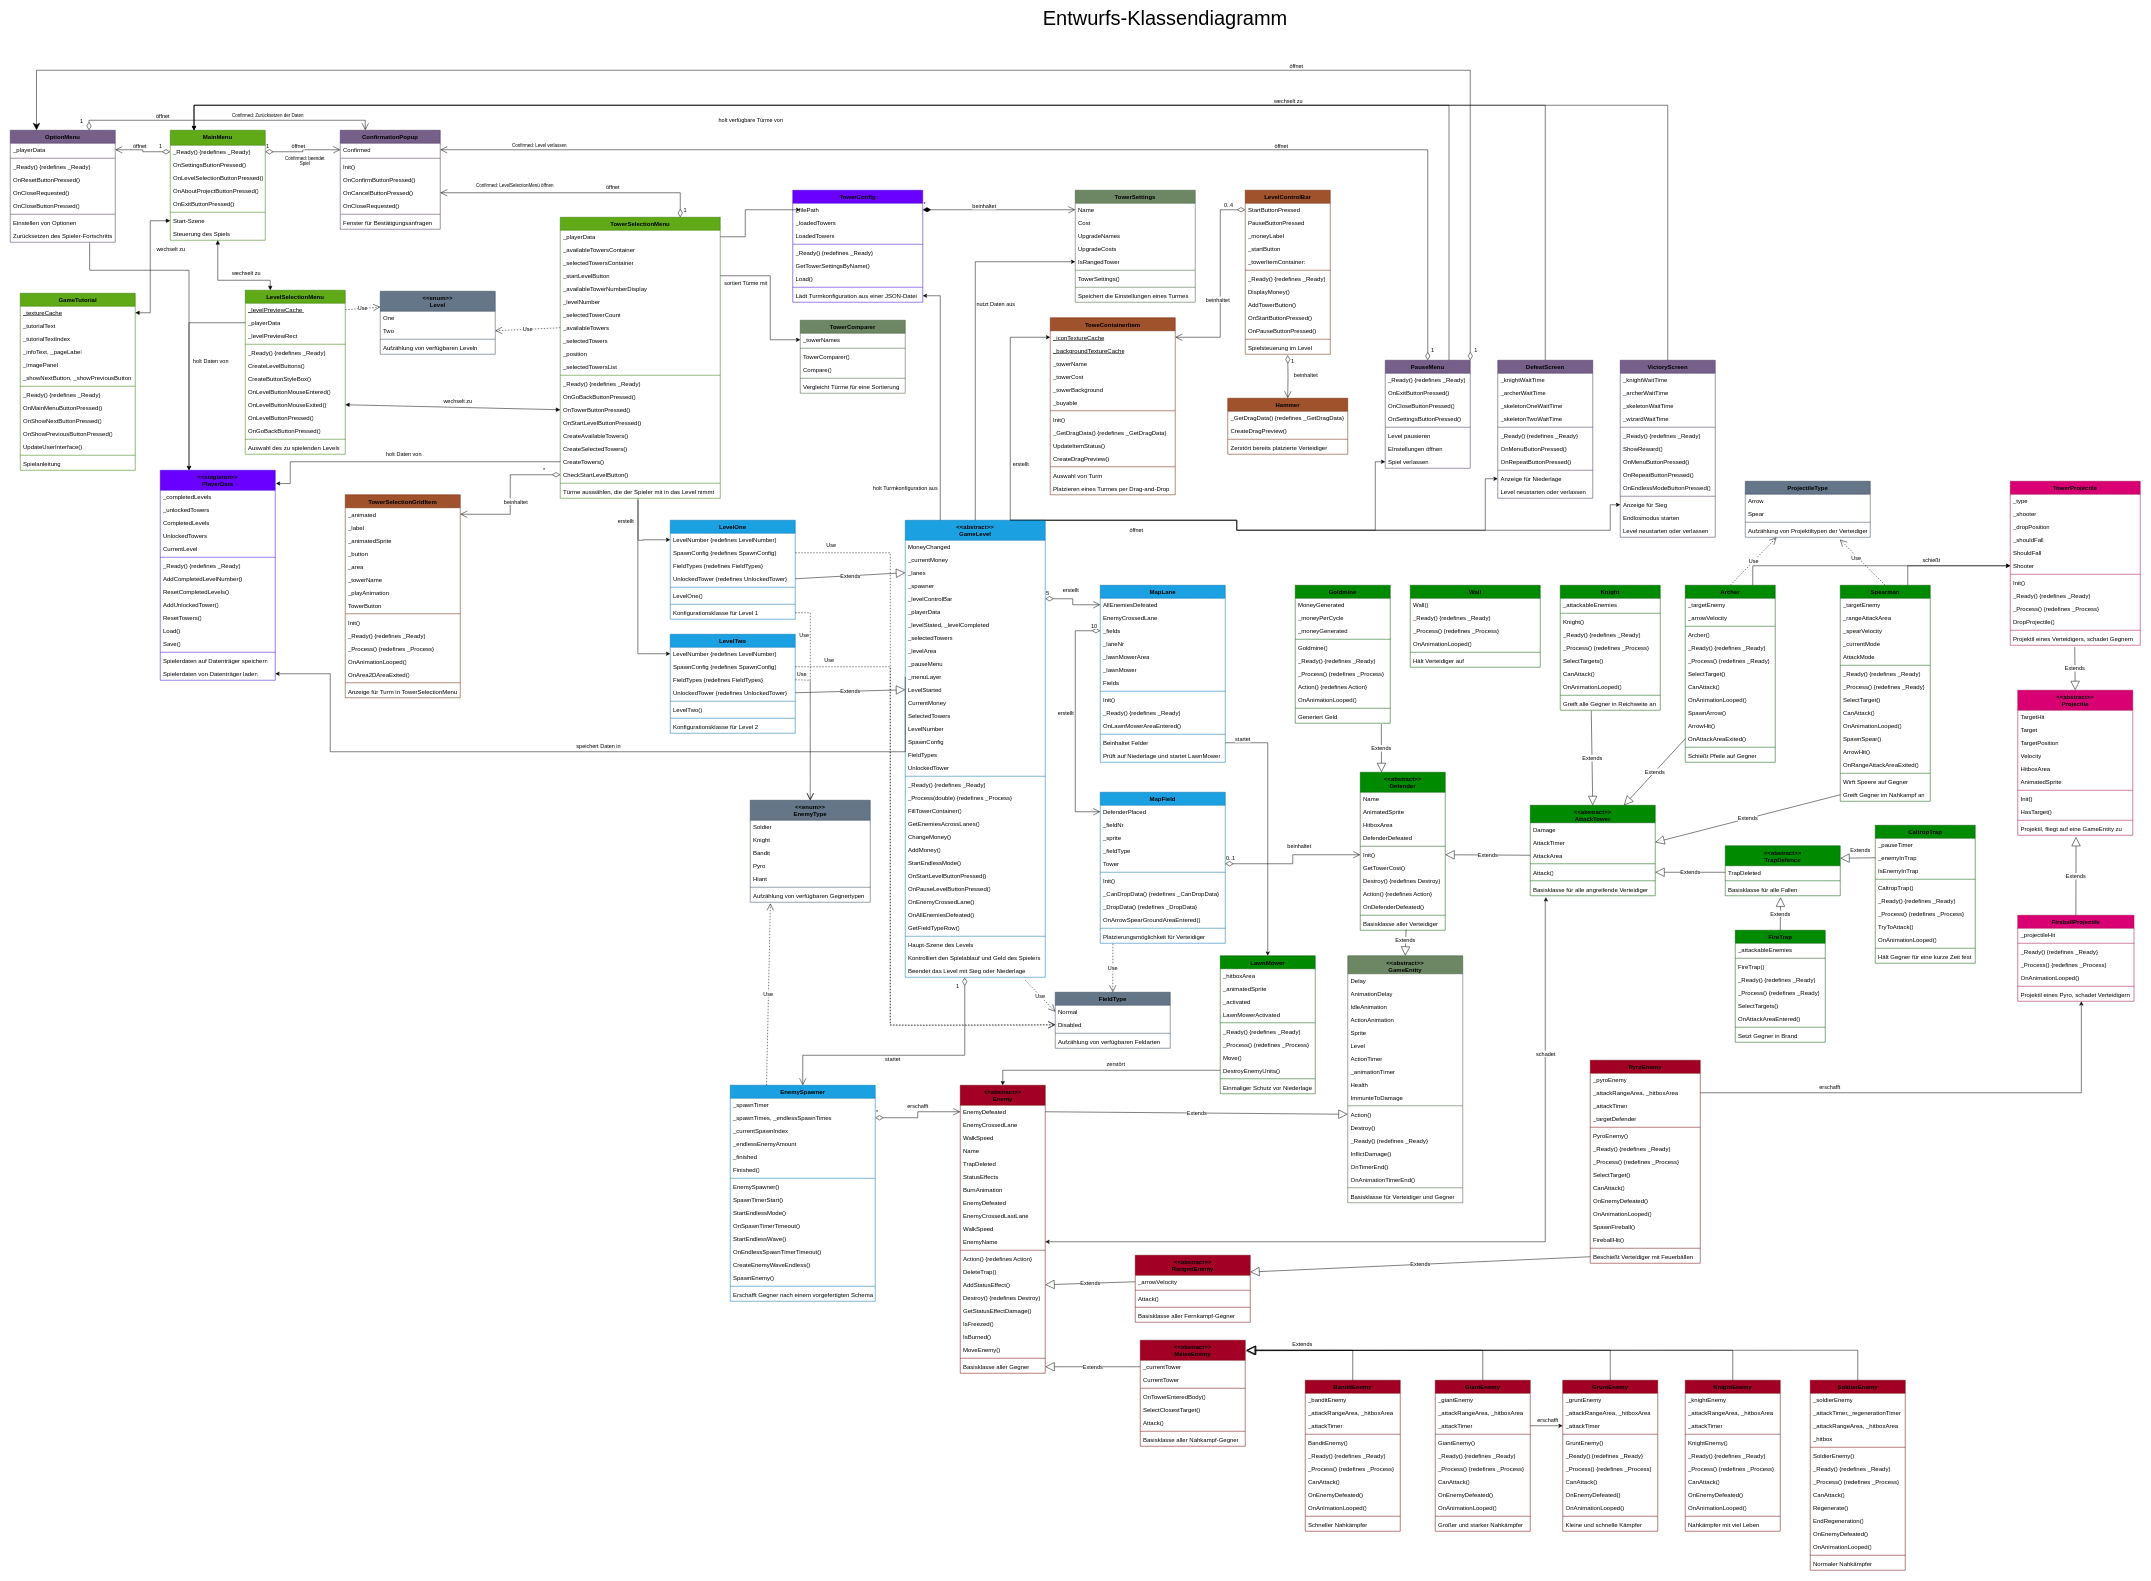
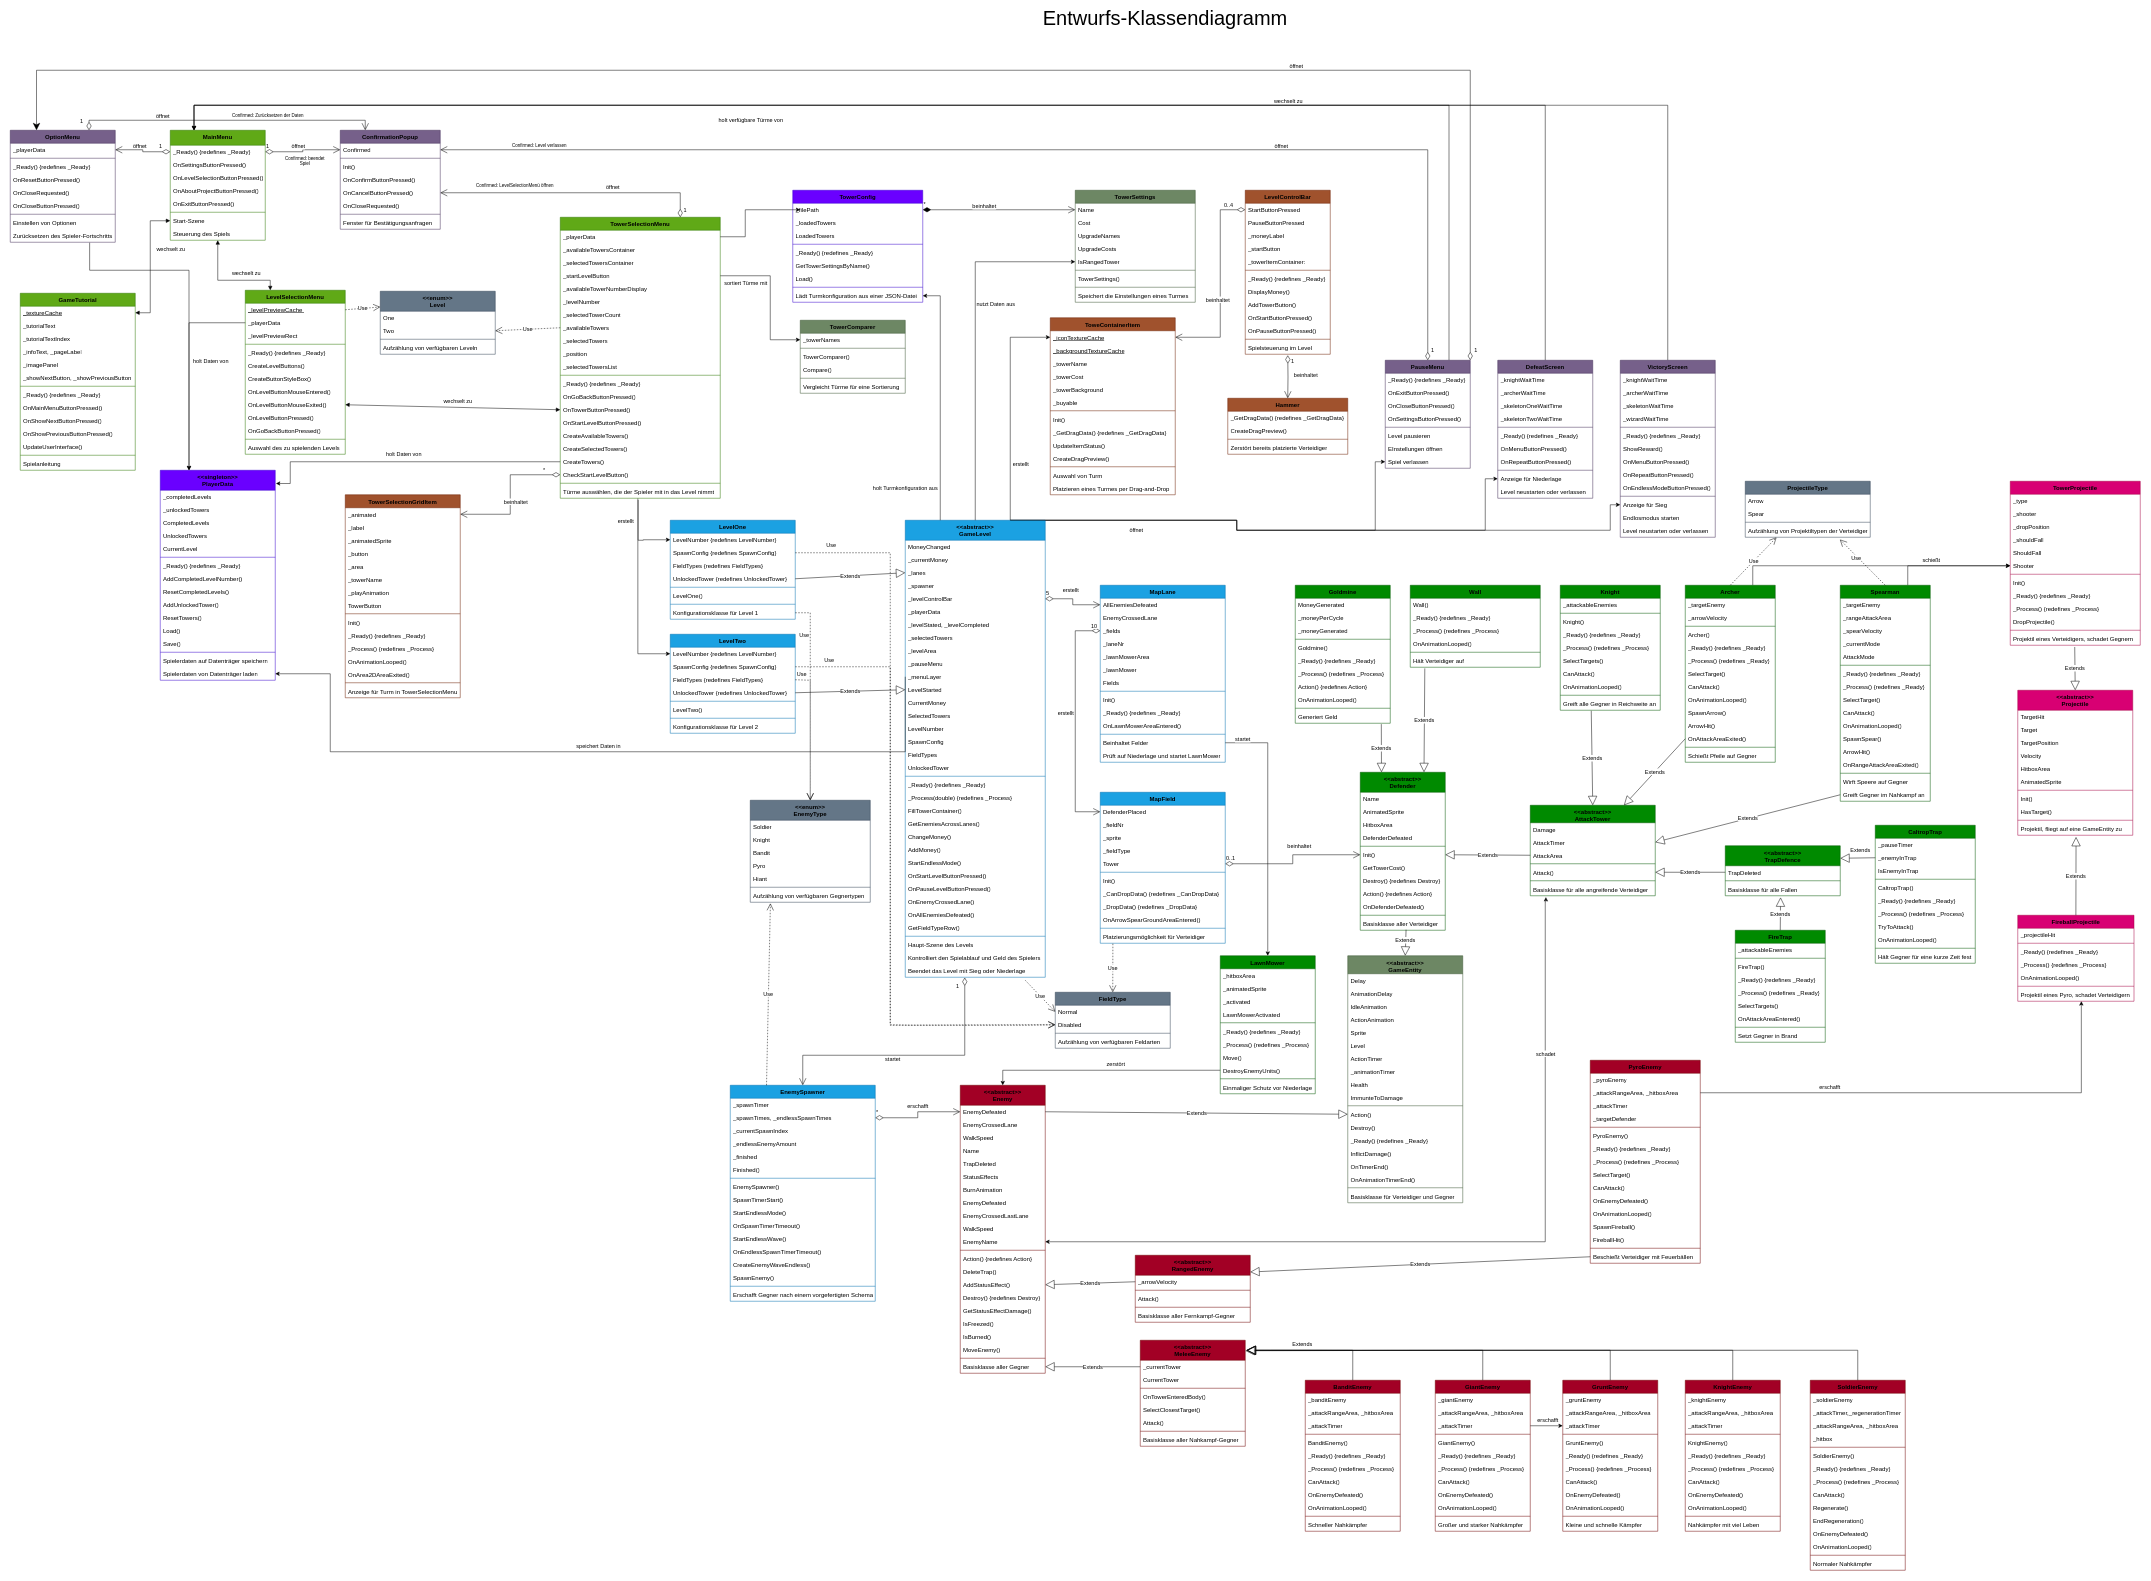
none -> (1424, 716)
